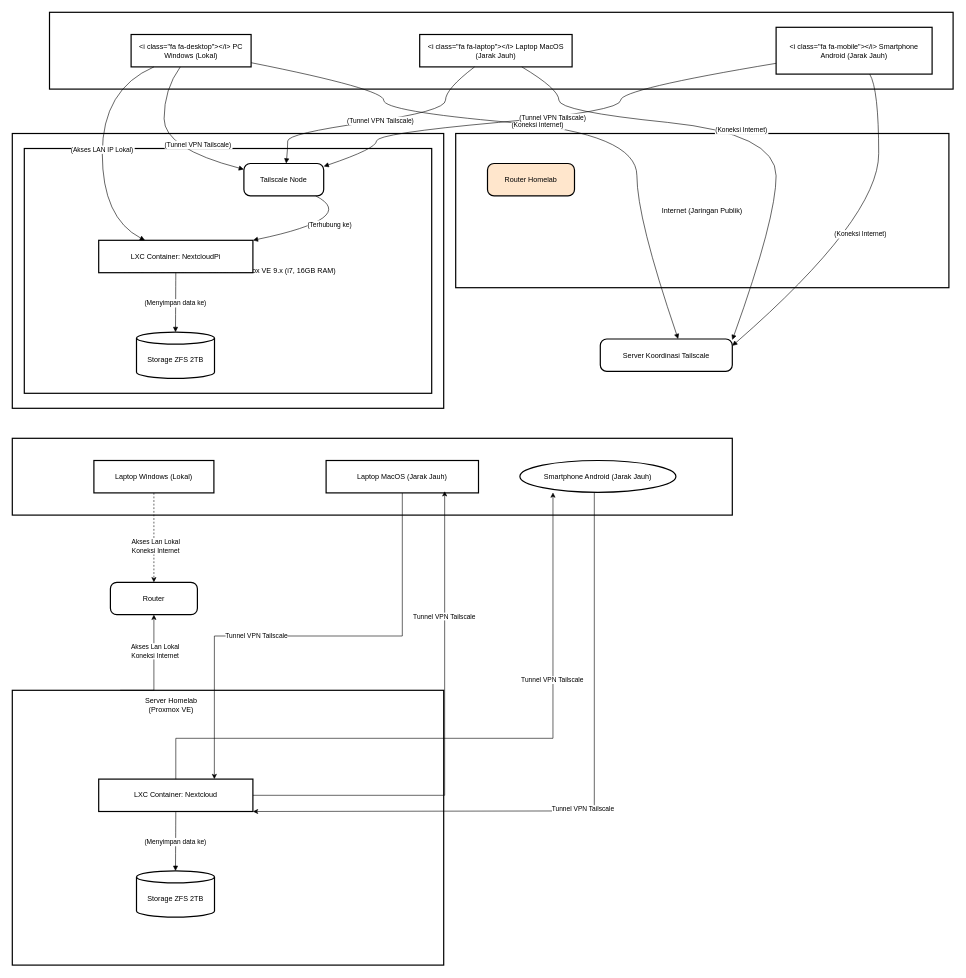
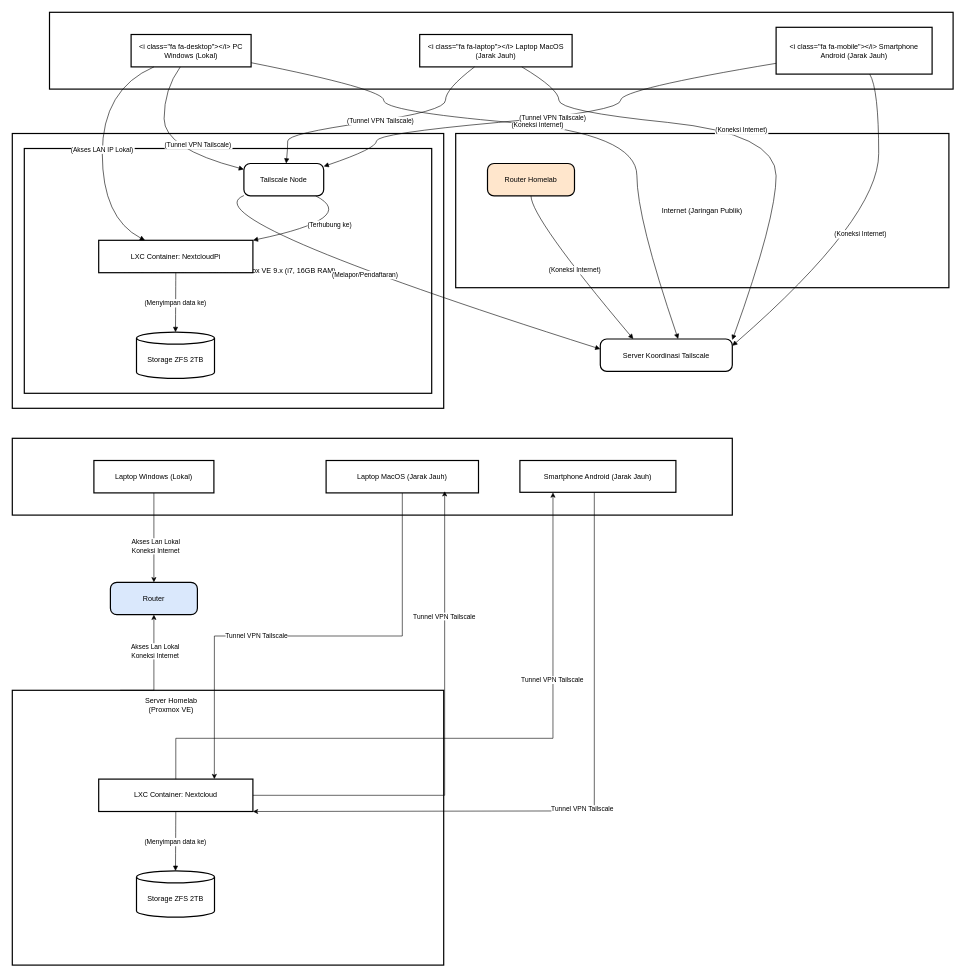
none -> (576, 269)
none -> (439, 296)
(598, 476) -> (598, 476)
(154, 515) -> (154, 515)
(154, 599) -> (154, 599)
